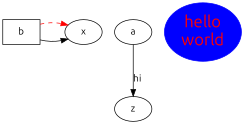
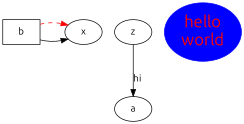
(133, 67) -> (133, 67)
